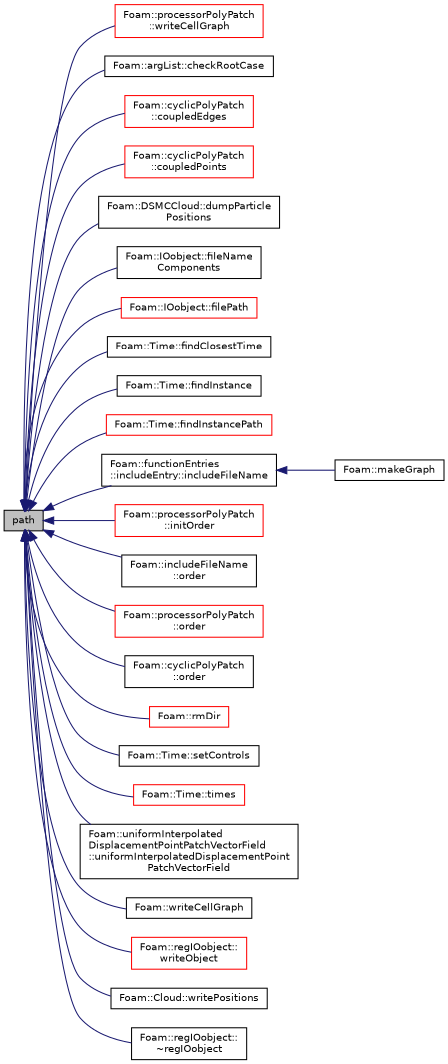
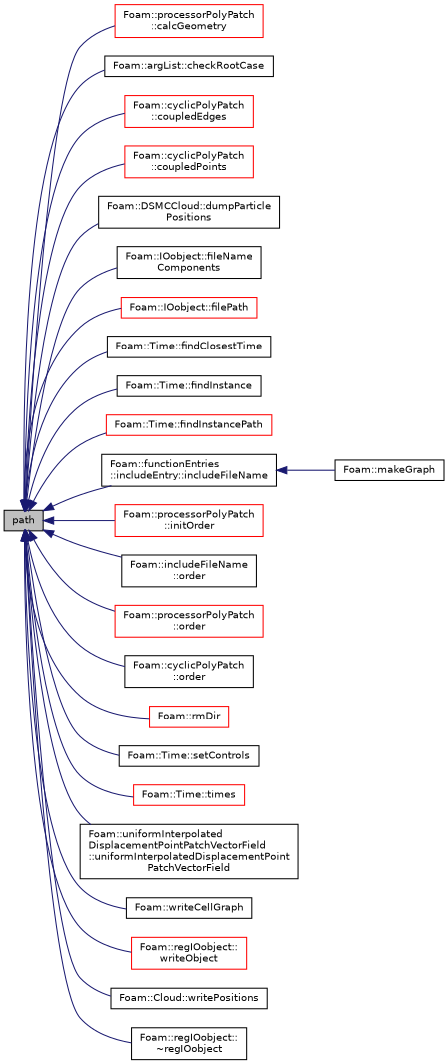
(189, 21) -> (189, 21)
